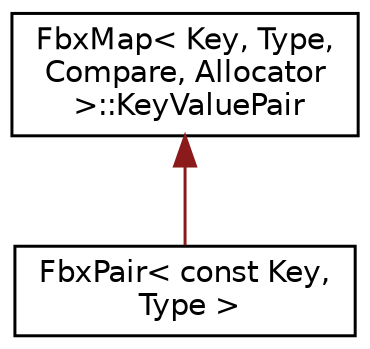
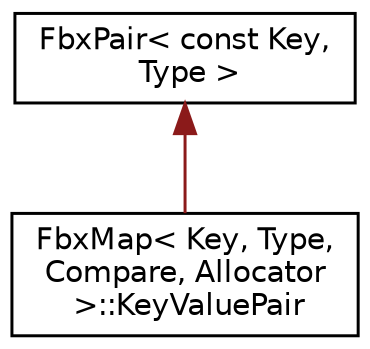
(185, 206) -> (185, 174)
